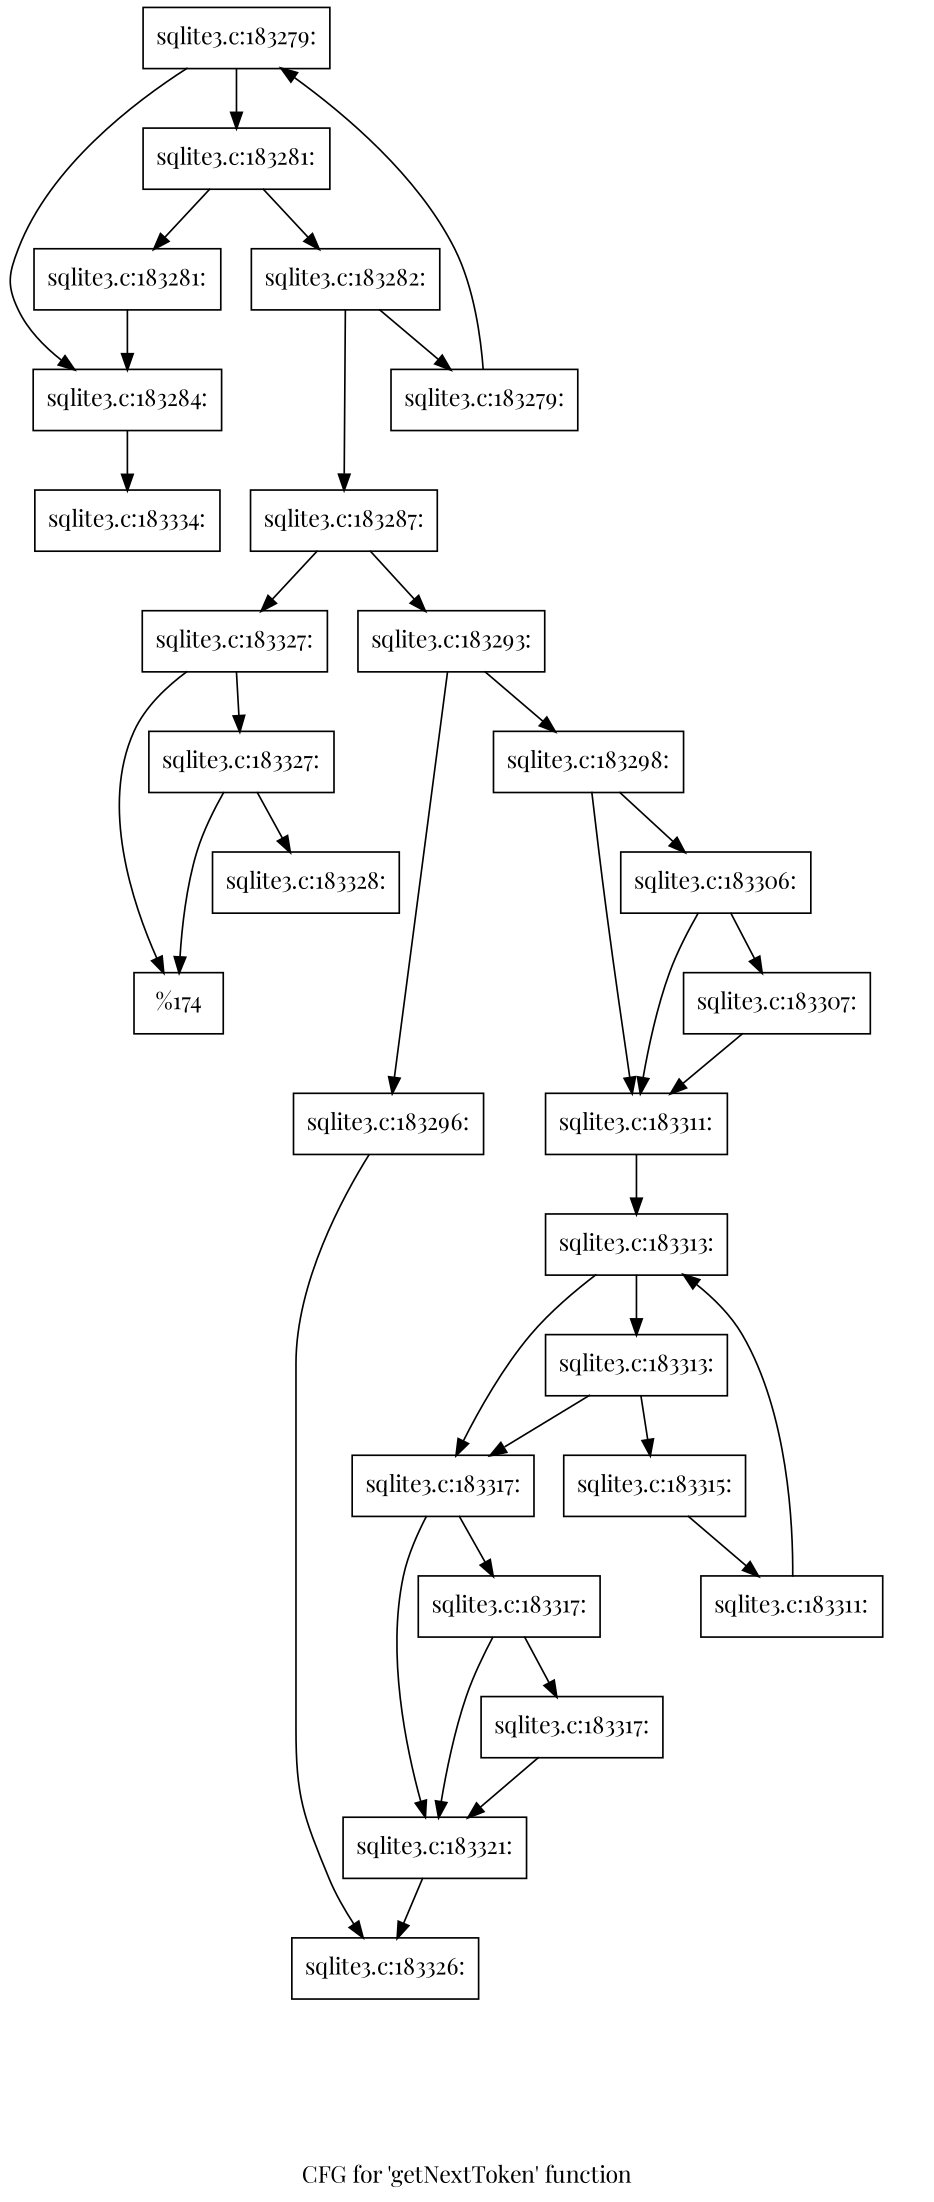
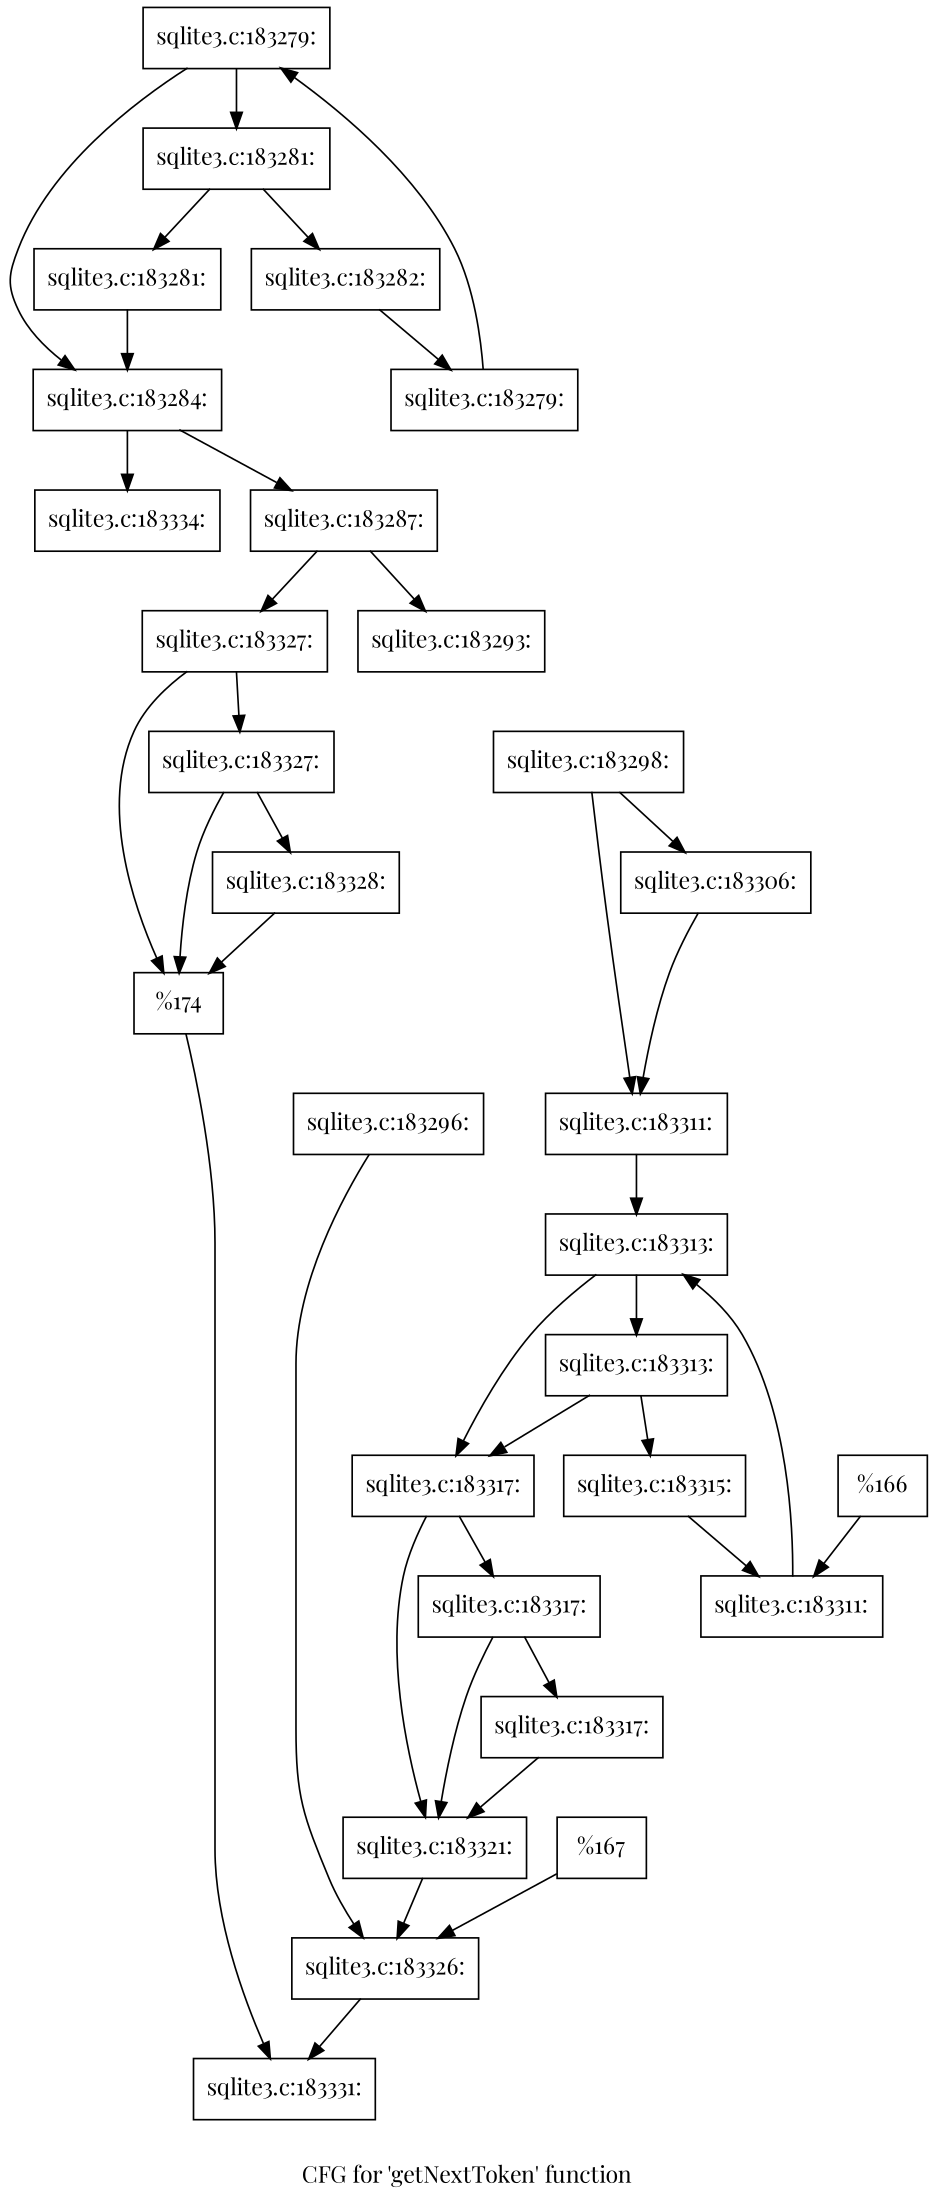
(345, 391) -> (228, 456)
(514, 696) -> none
(421, 874) -> none
none -> (248, 937)
(777, 1003) -> none
none -> (883, 1486)
none -> (602, 1848)
none -> (284, 2089)
